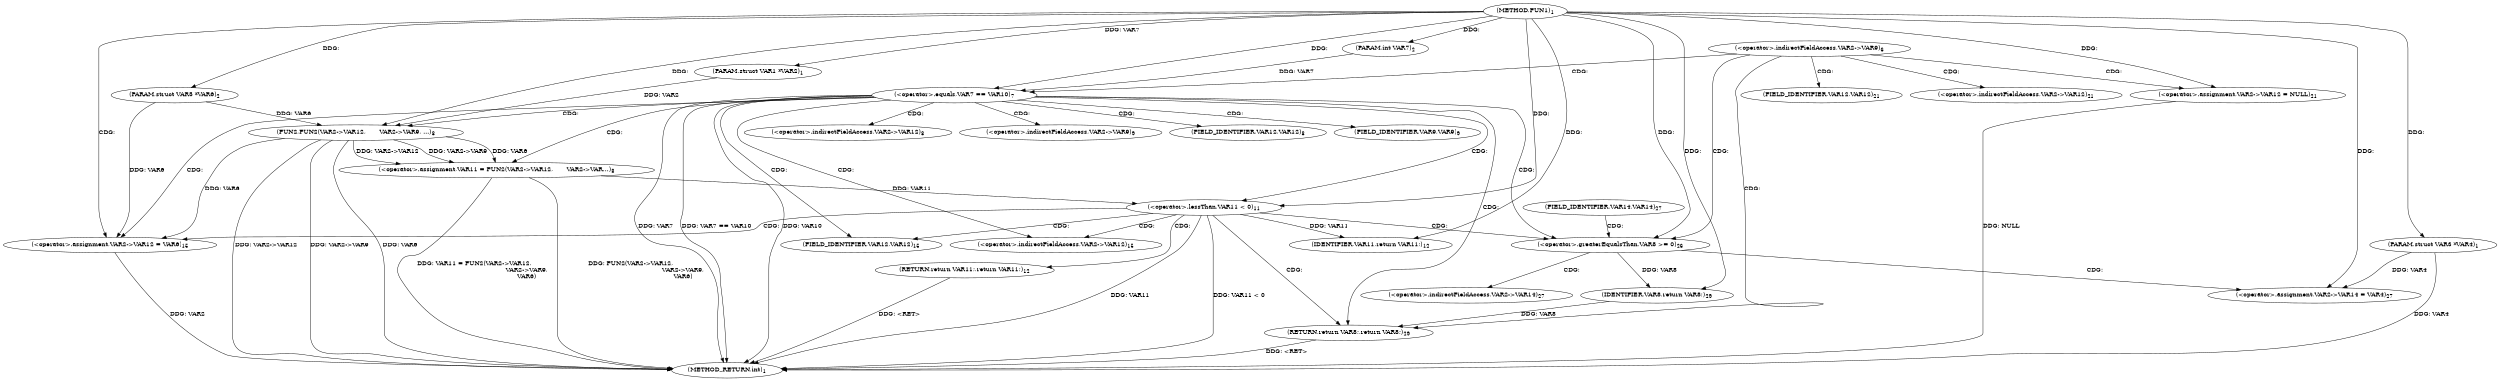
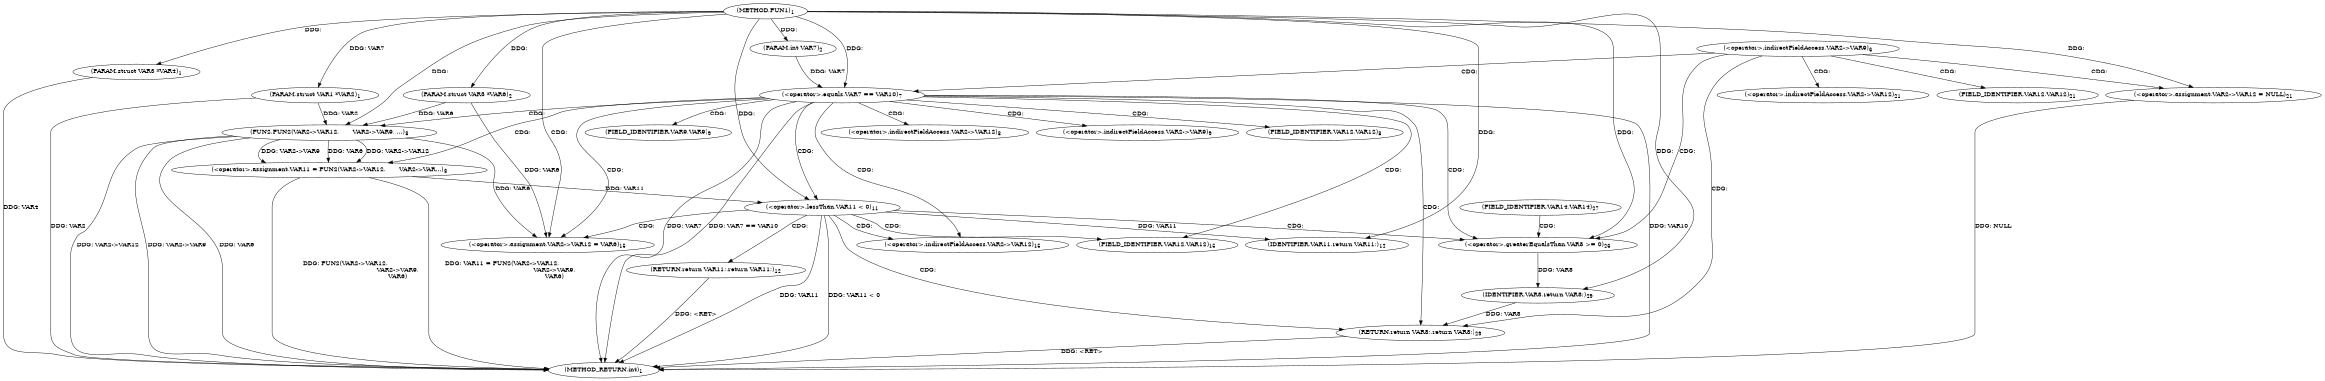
(1467, 295) -> none
(2314, 295) -> none
(355, 363) -> (64, 351)
